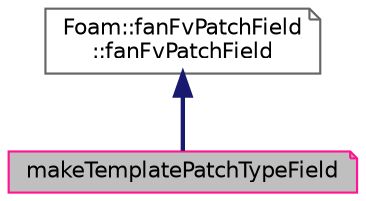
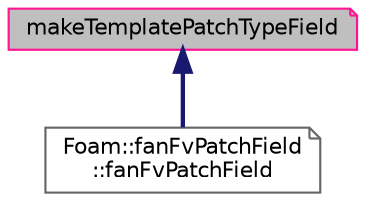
(183, 123) -> (183, 100)
